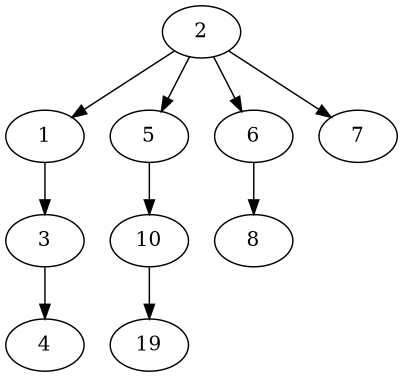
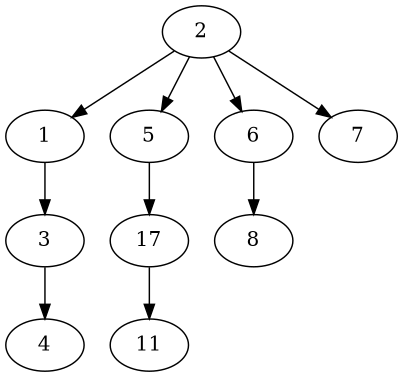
(149, 241) -> (149, 241)
(149, 345) -> (149, 345)
